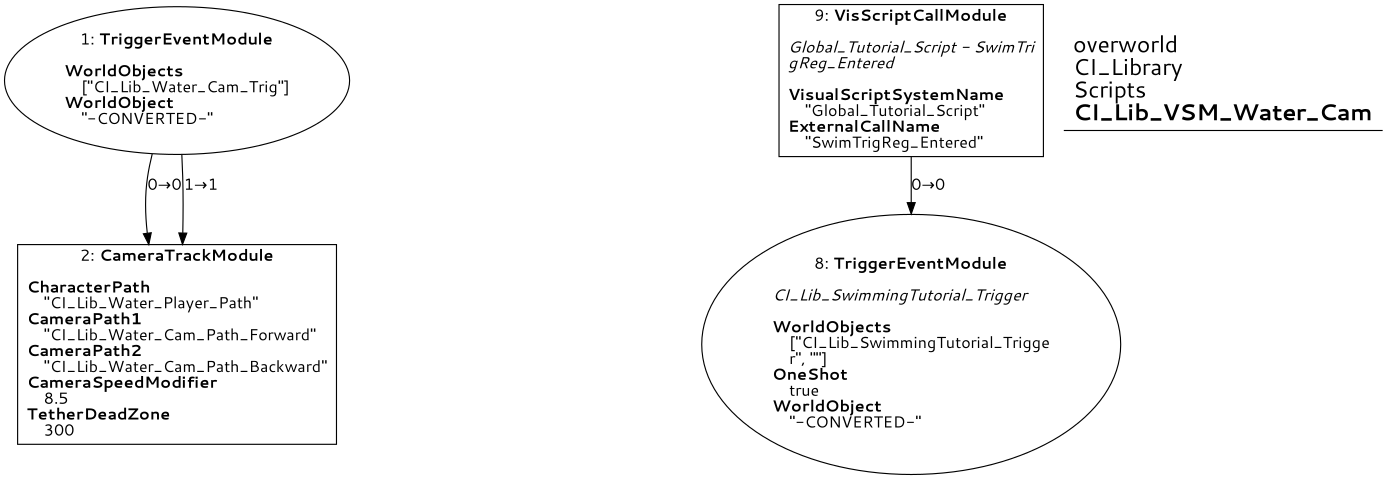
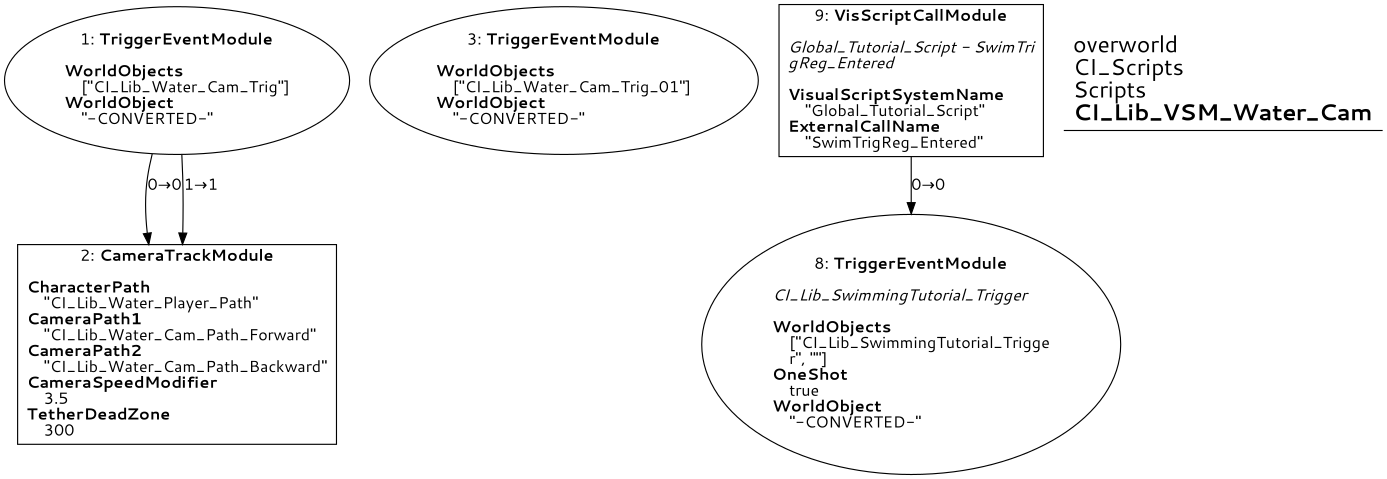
(1128, 68) -> (1128, 68)
none -> (564, 81)
(48, 399) -> (48, 399)
